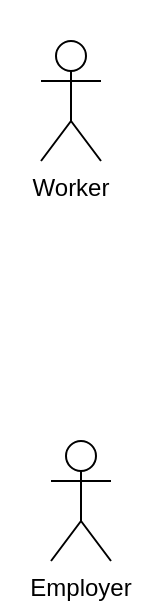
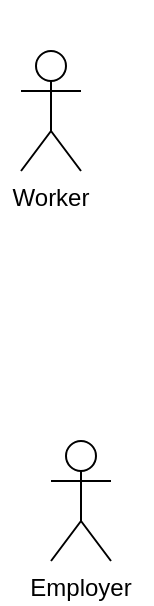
(71, 101) -> (51, 111)
